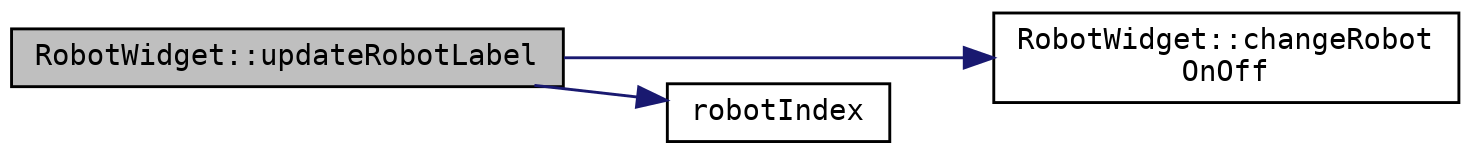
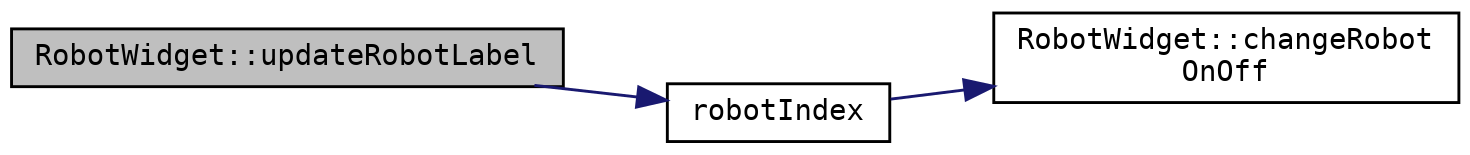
(764, 58) -> (927, 95)
